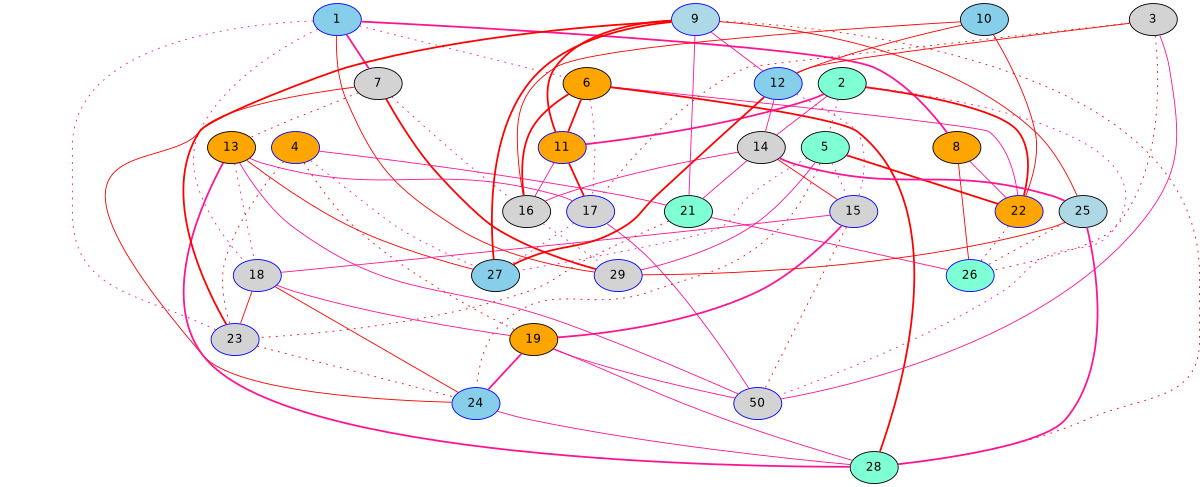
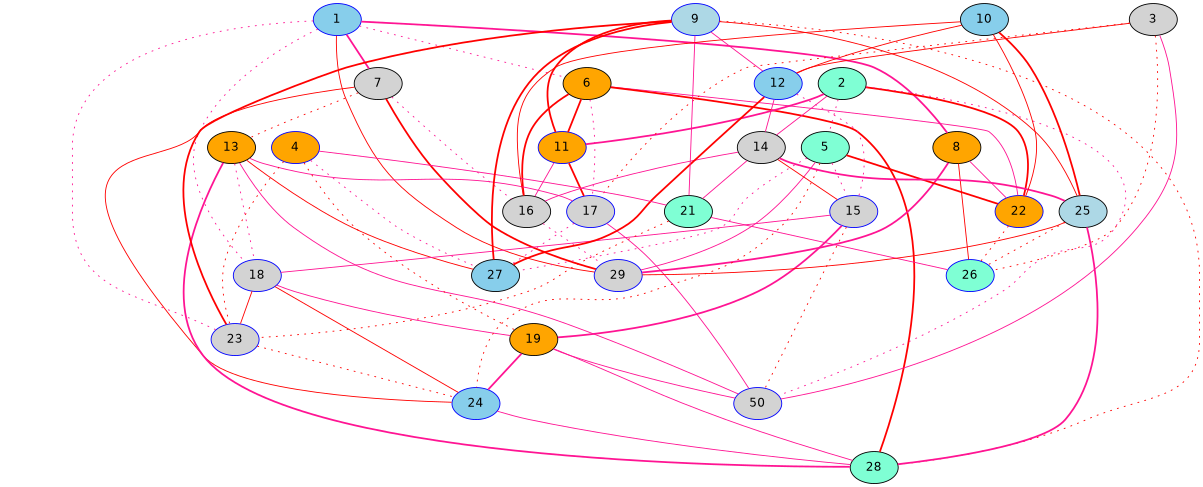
none -> (1051, 108)
none -> (802, 251)
